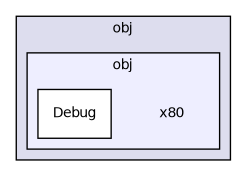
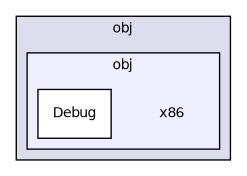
(172, 114) -> (172, 114)
